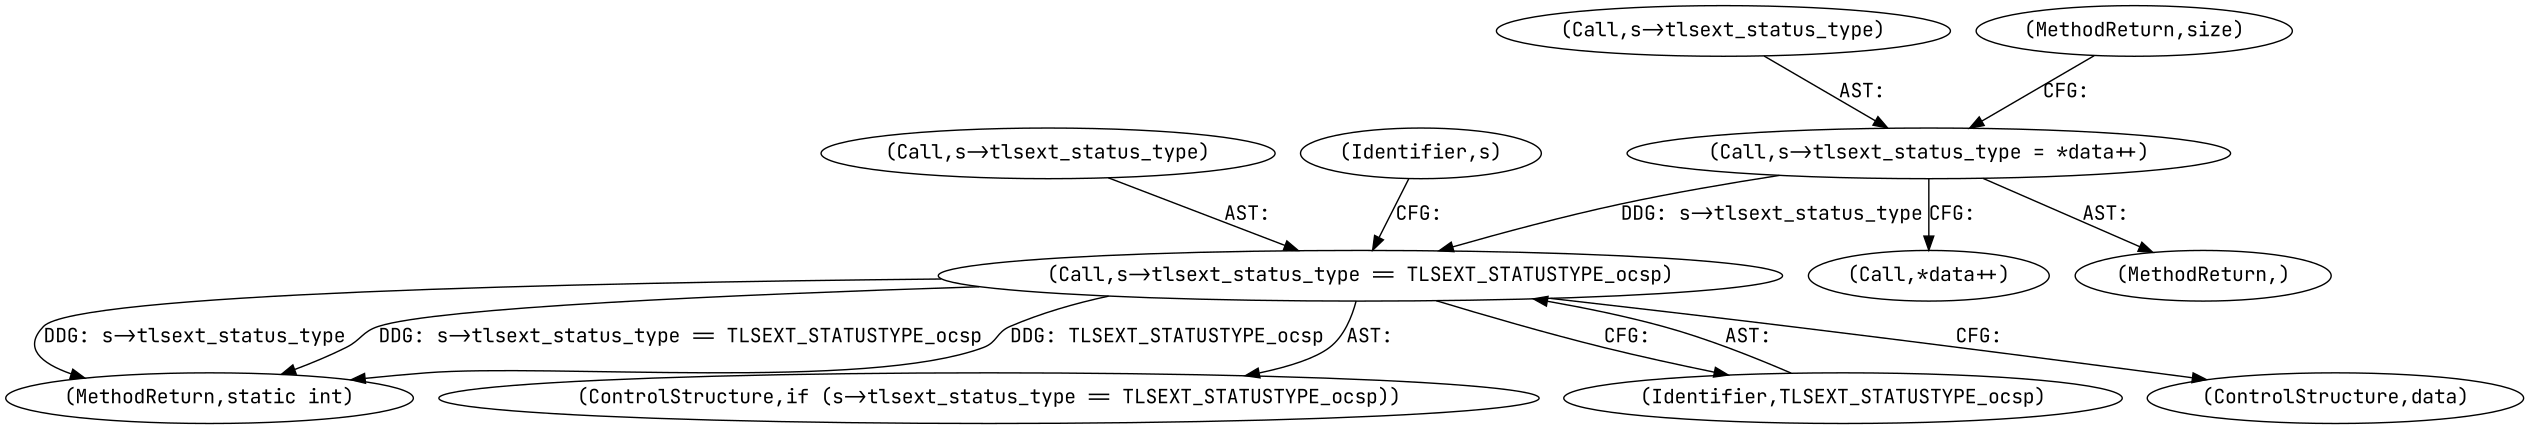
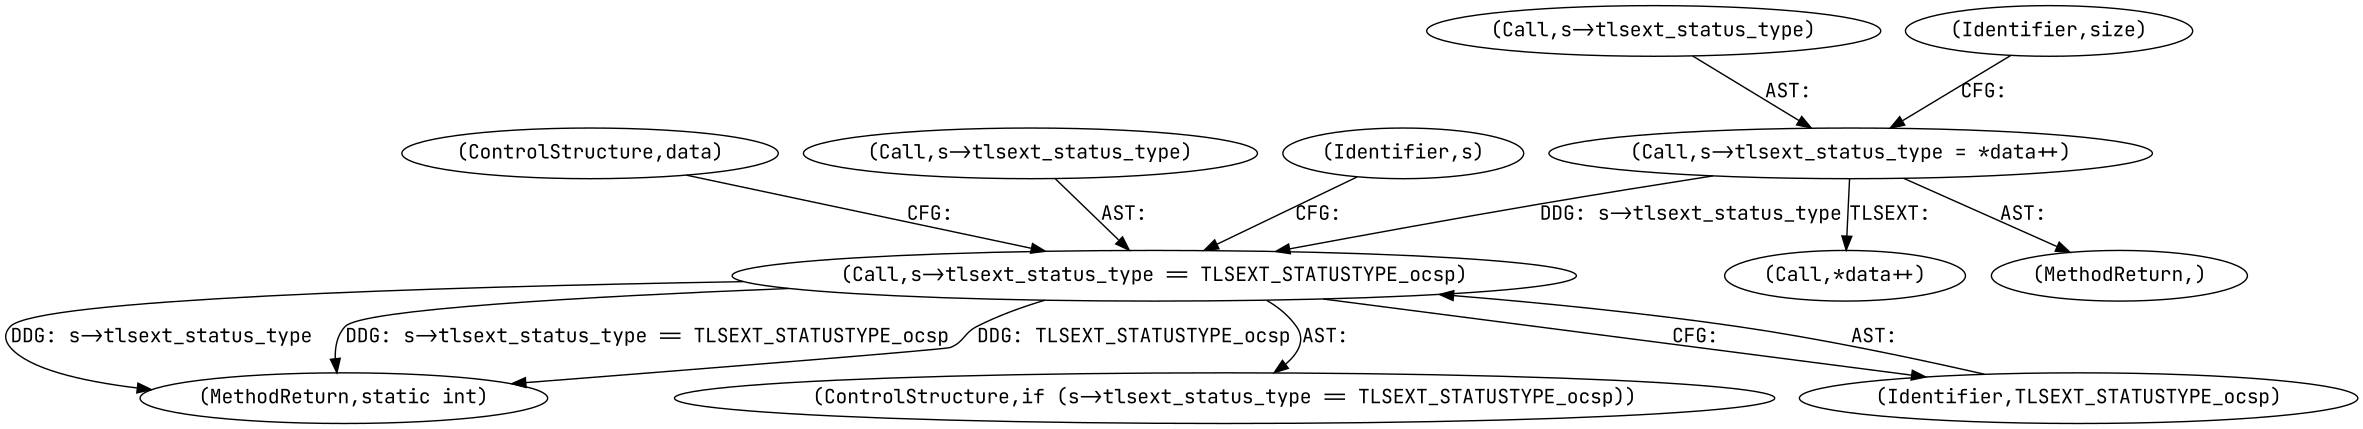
(2134, 31) -> (2049, 31)
(1958, 215) -> (1896, 215)
(1871, 337) -> (859, 212)
